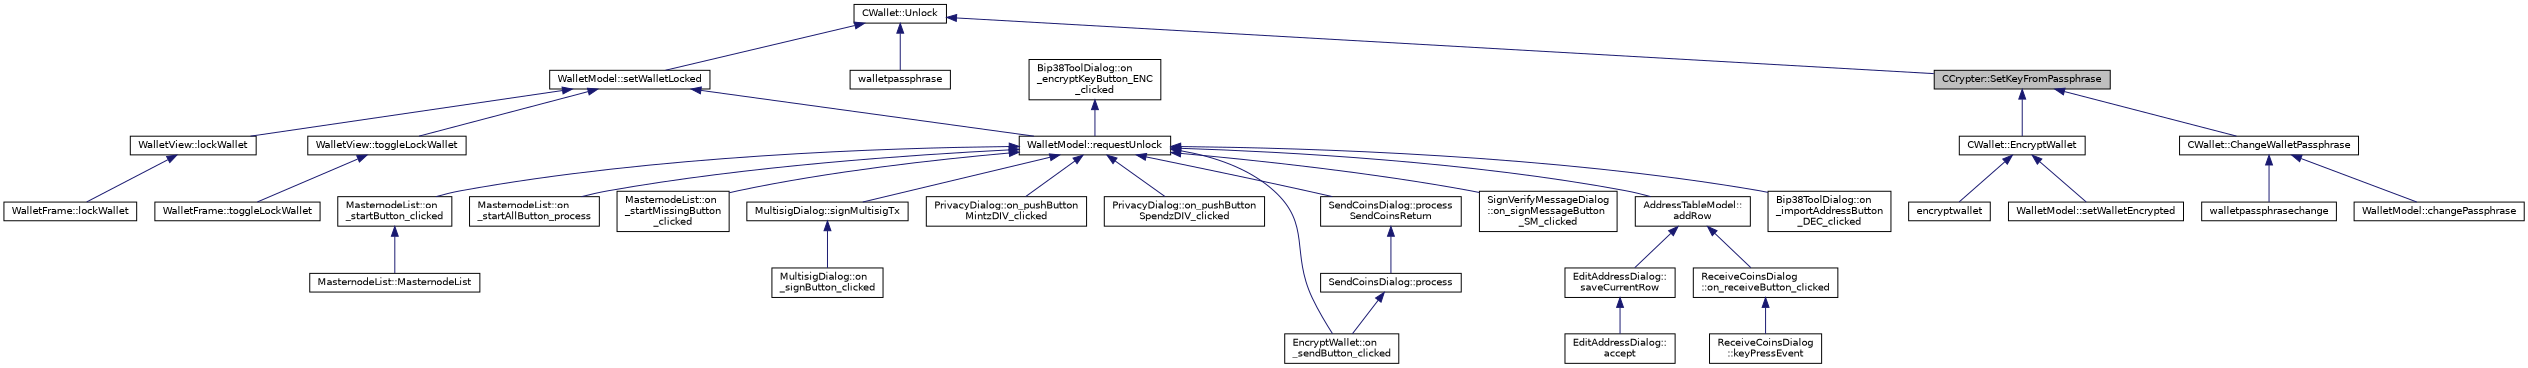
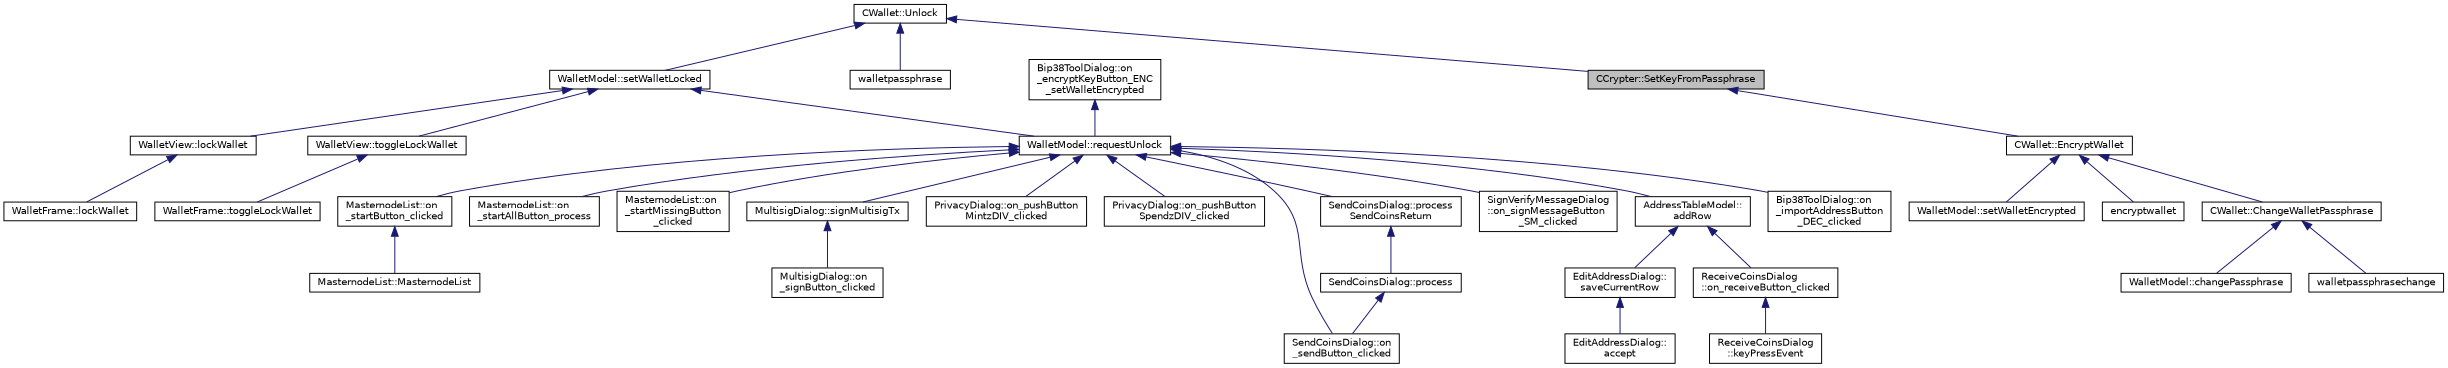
(1095, 80) -> (1095, 80)
(2150, 114) -> (2185, 180)
(1342, 349) -> (1342, 349)
